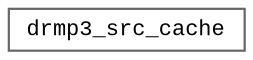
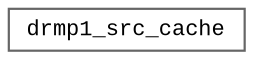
(127, 30) -> (127, 30)
